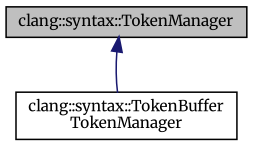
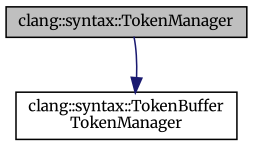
(116, 72) -> (136, 57)
